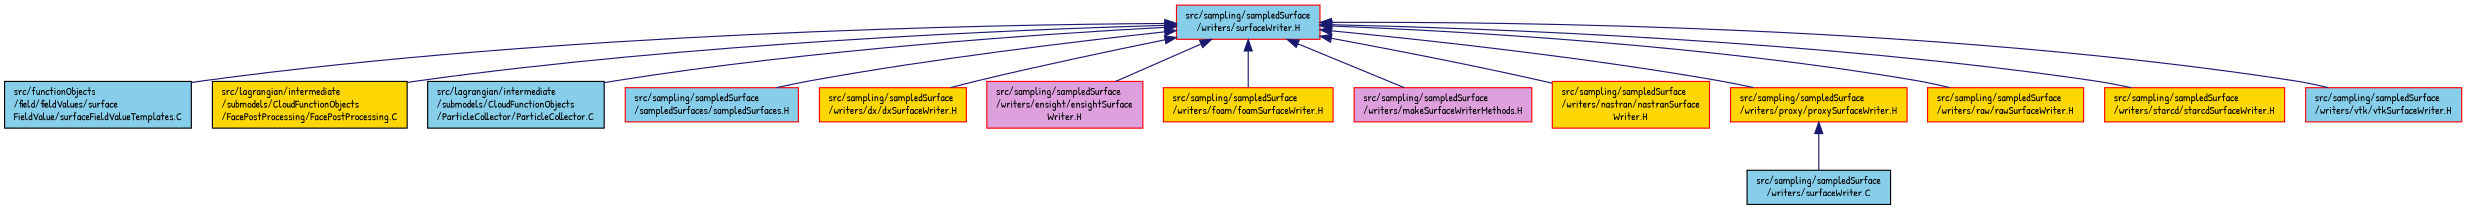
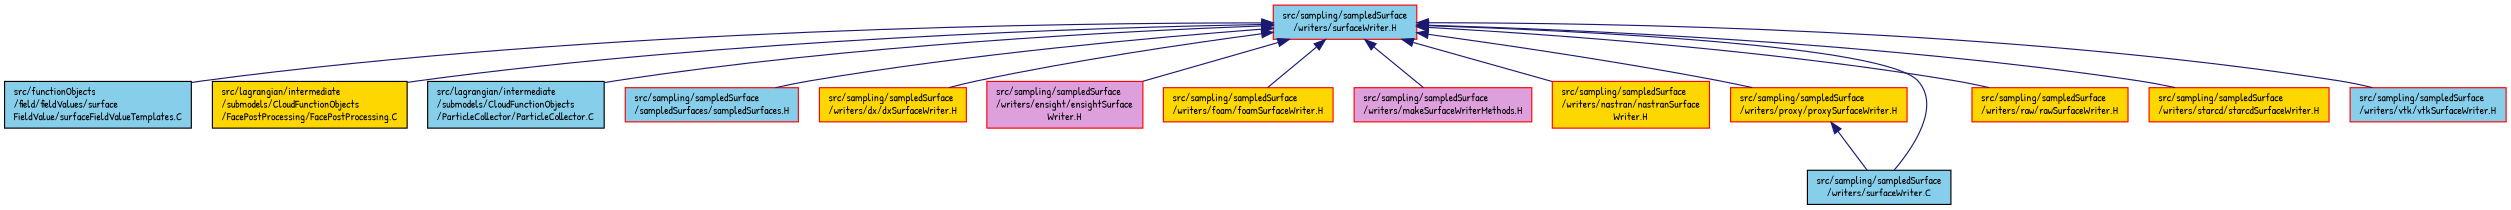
none -> (1814, 53)
